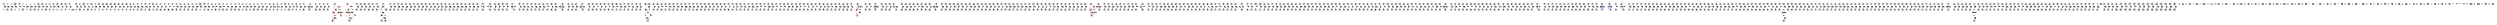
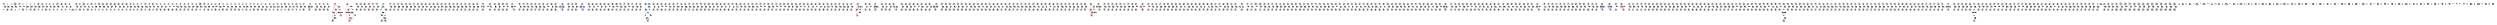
(792, 7) -> (792, 7)
(1934, 7) -> (1934, 7)
